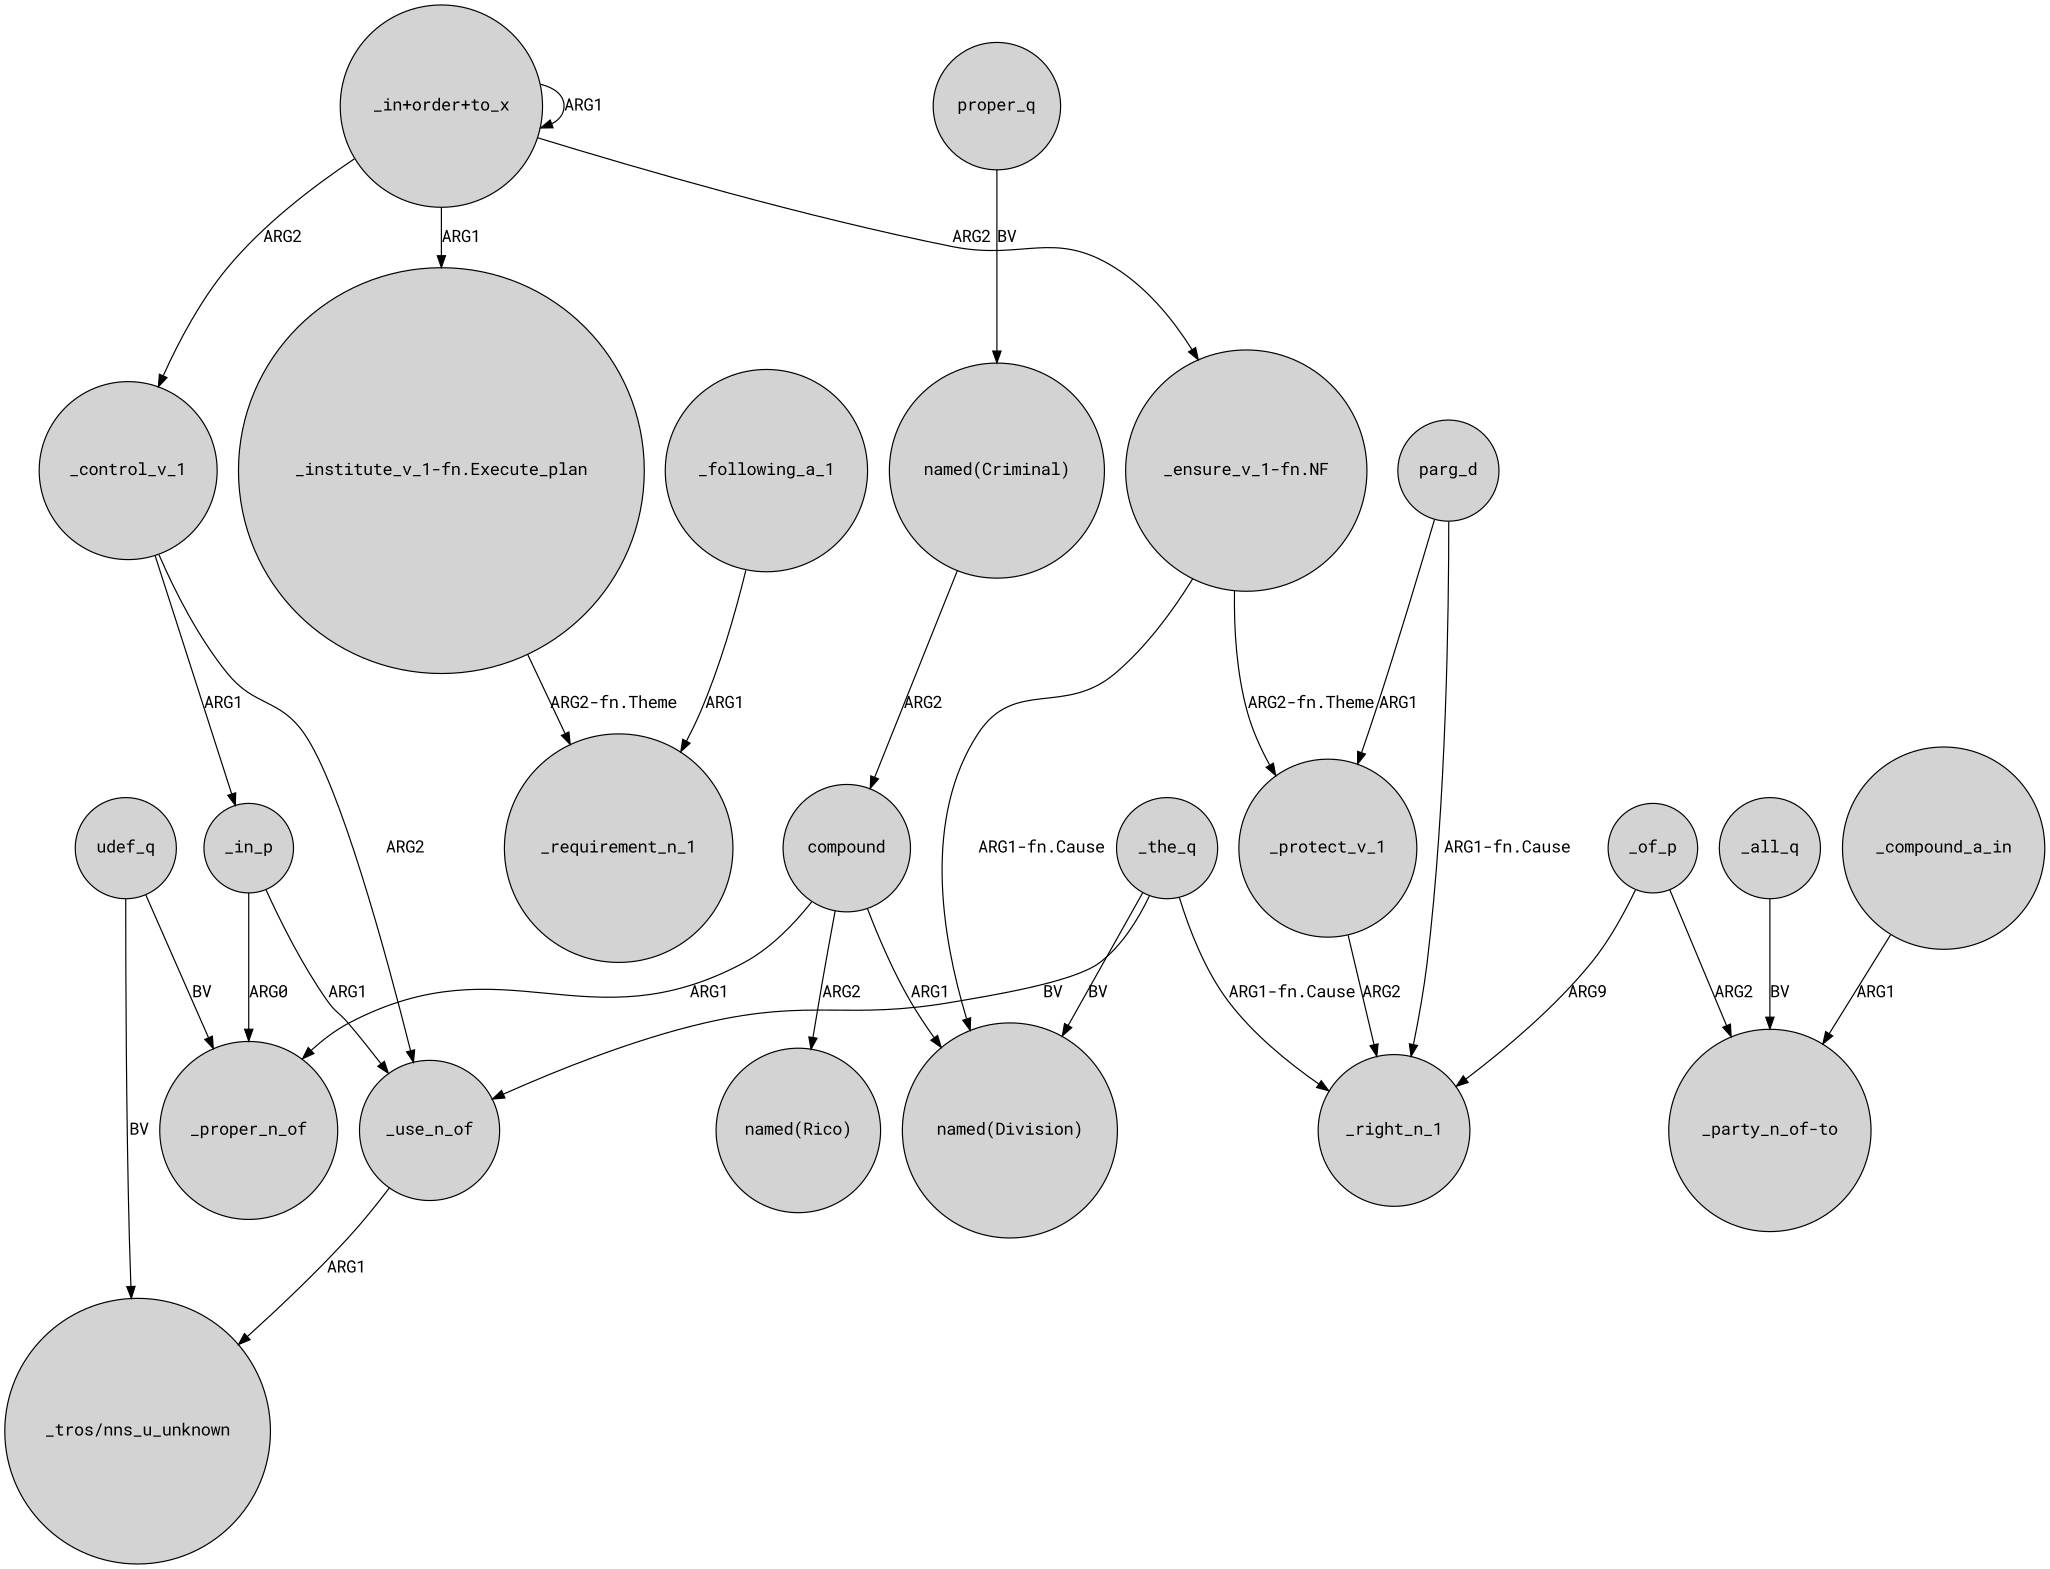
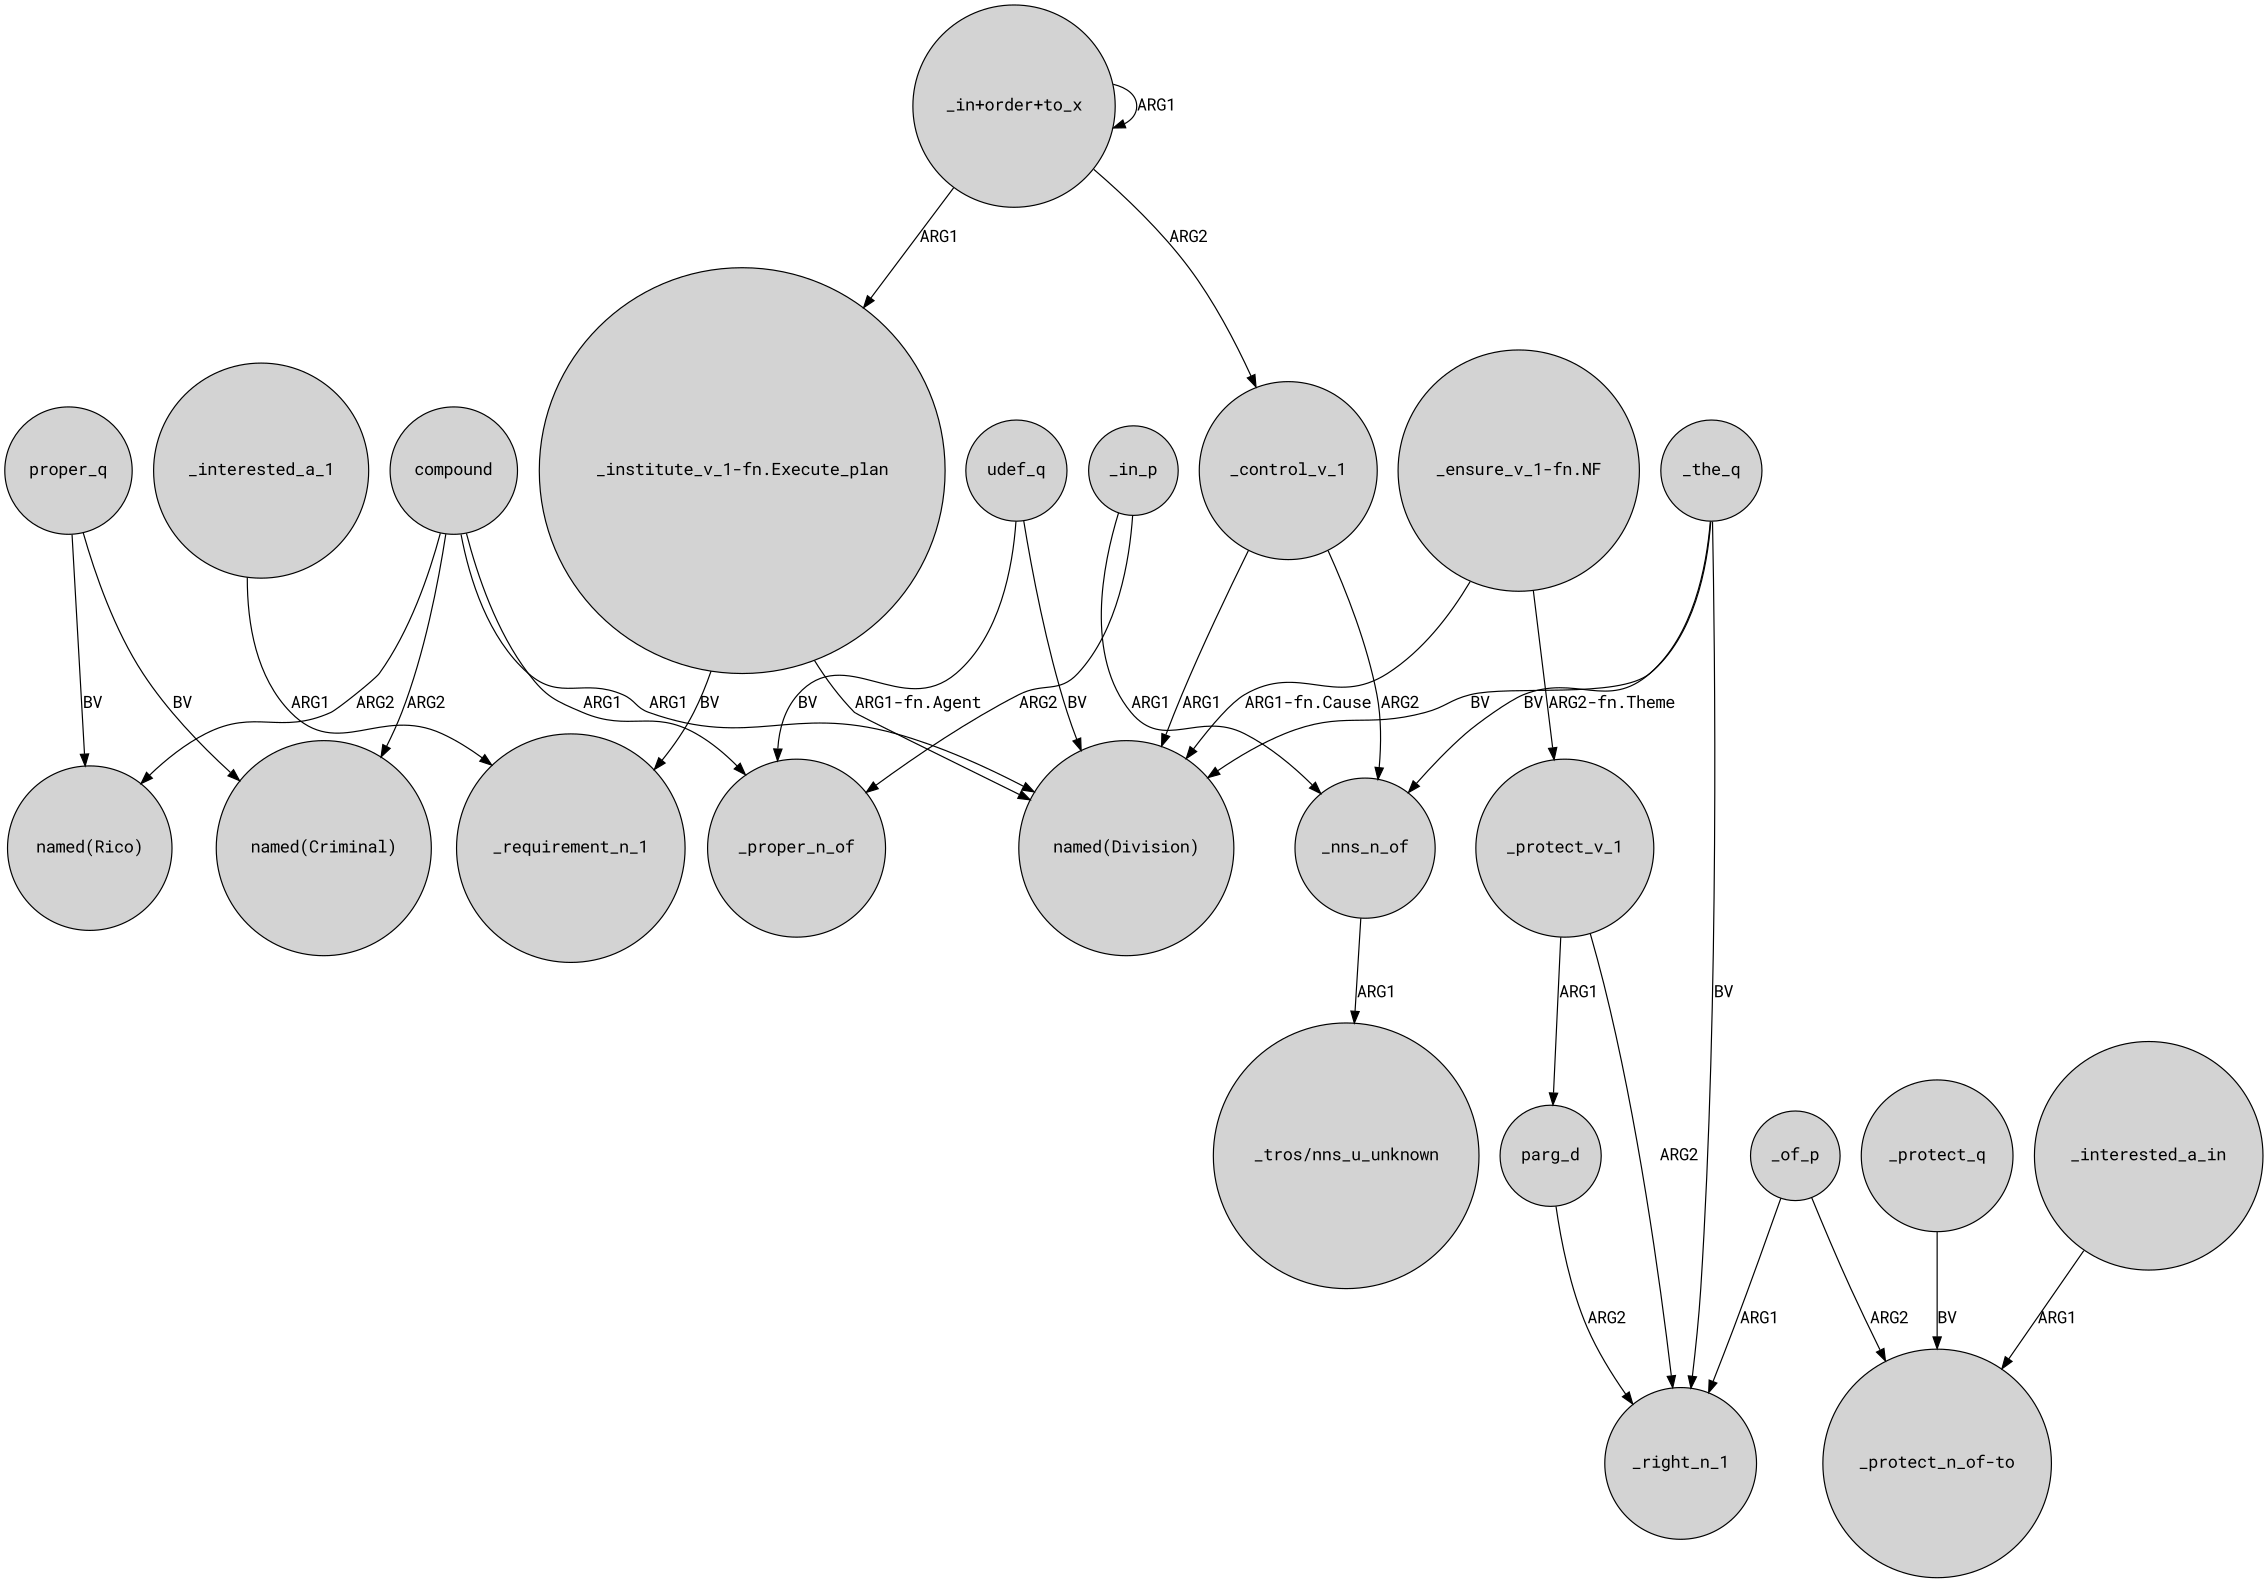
(880, 231) -> none
(766, 471) -> (261, 471)
(1399, 636) -> (1557, 1015)
none -> (78, 644)
(916, 674) -> (424, 642)
(193, 675) -> (1205, 642)
(614, 704) -> (710, 704)
none -> (868, 720)
(1507, 848) -> (1607, 1319)
(1770, 848) -> (1937, 1156)
(1944, 848) -> (2149, 1156)
(269, 993) -> (1039, 704)
(1292, 993) -> (1724, 993)
(1588, 993) -> (1760, 1319)
(127, 1093) -> (1045, 631)
(430, 1130) -> (1365, 848)
(1770, 1130) -> (1937, 1463)
